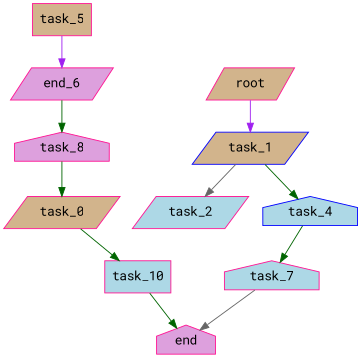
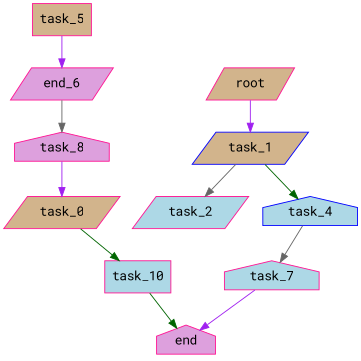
(62, 112) -> (62, 112)
(62, 174) -> (62, 174)
(294, 240) -> (294, 240)
(231, 307) -> (231, 307)
